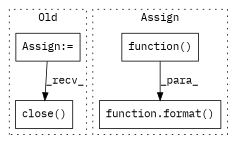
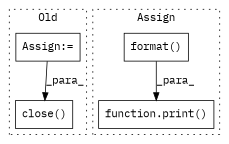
(160, 47) -> (156, 47)
(65, 81) -> (65, 81)
(160, 114) -> (156, 114)
